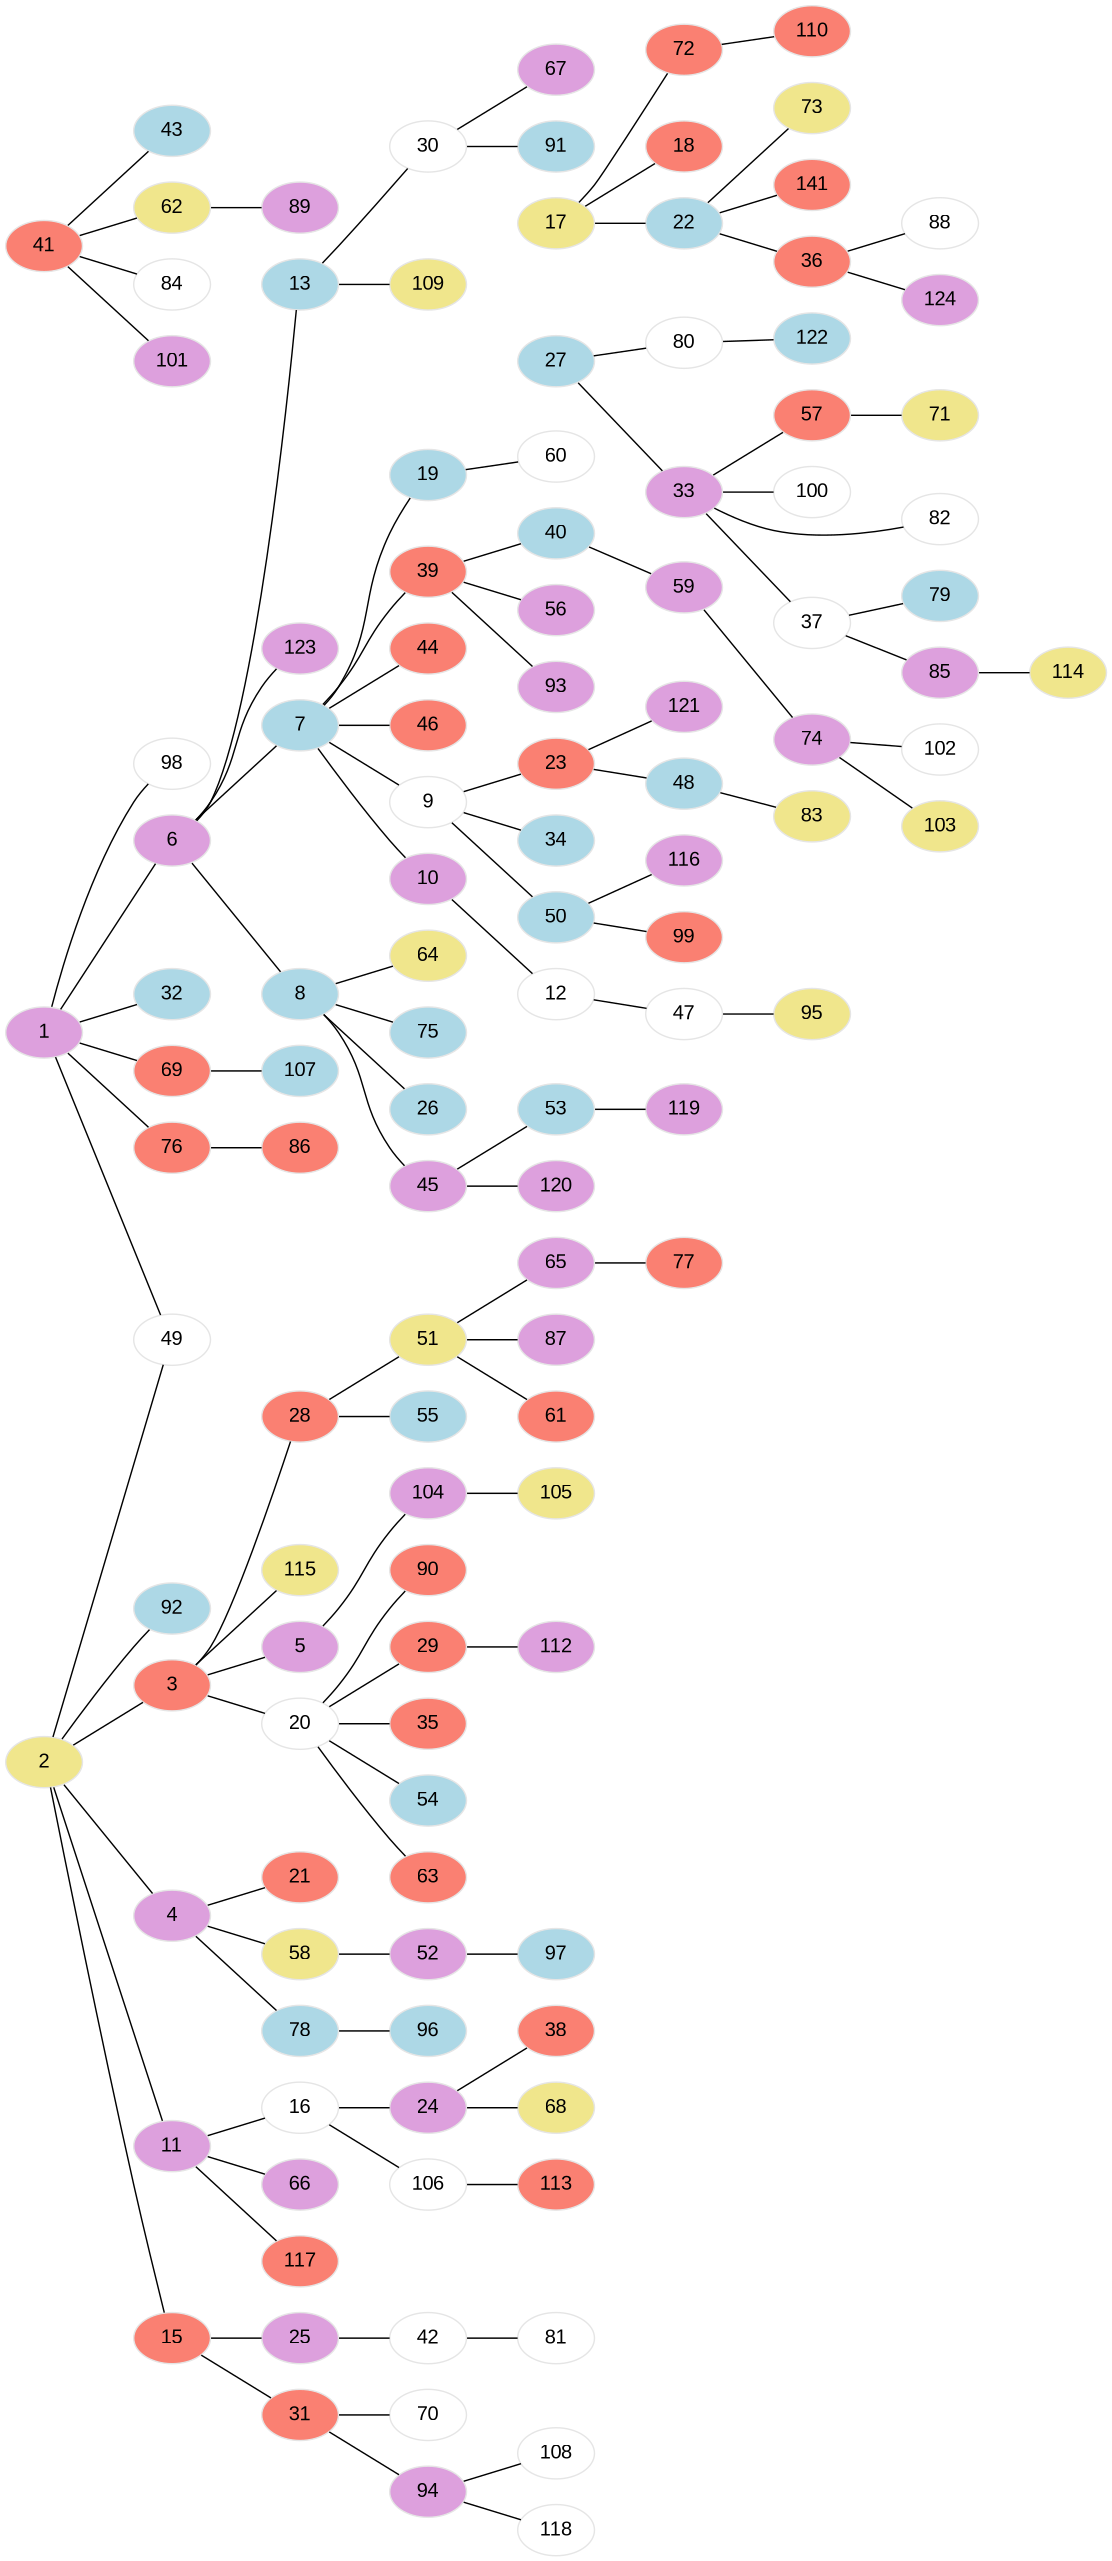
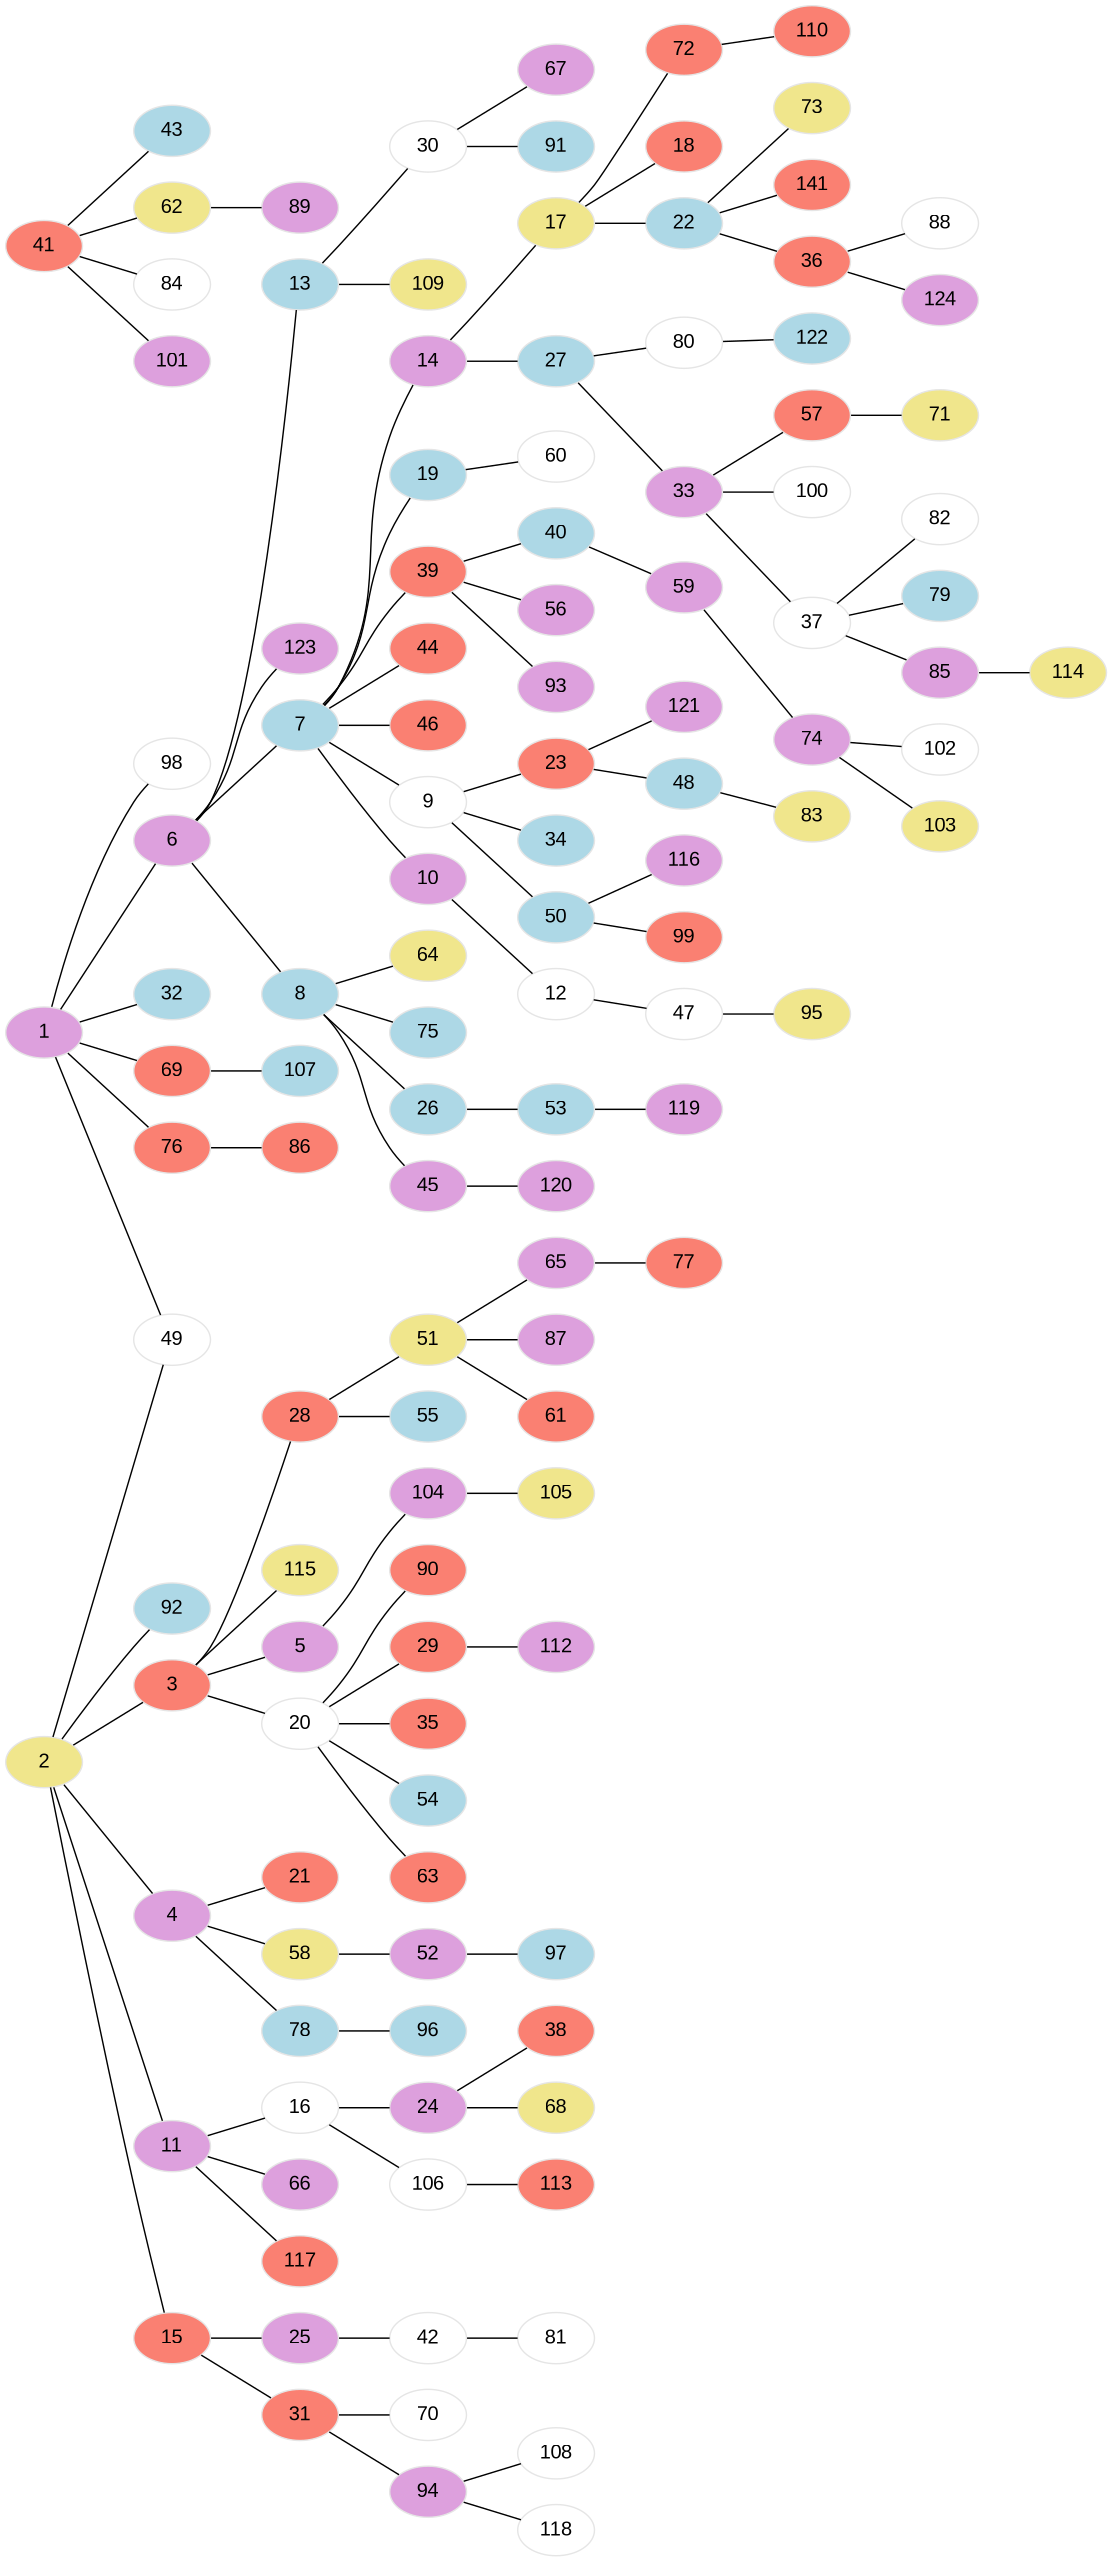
none -> (428, 361)
(807, 535) -> (876, 571)
(492, 1148) -> (492, 1109)
